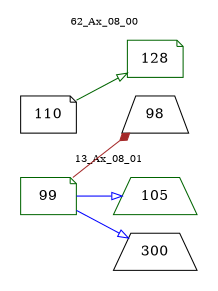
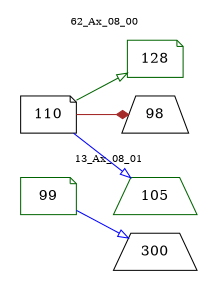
(96, 159) -> (96, 115)
(94, 196) -> (103, 156)
